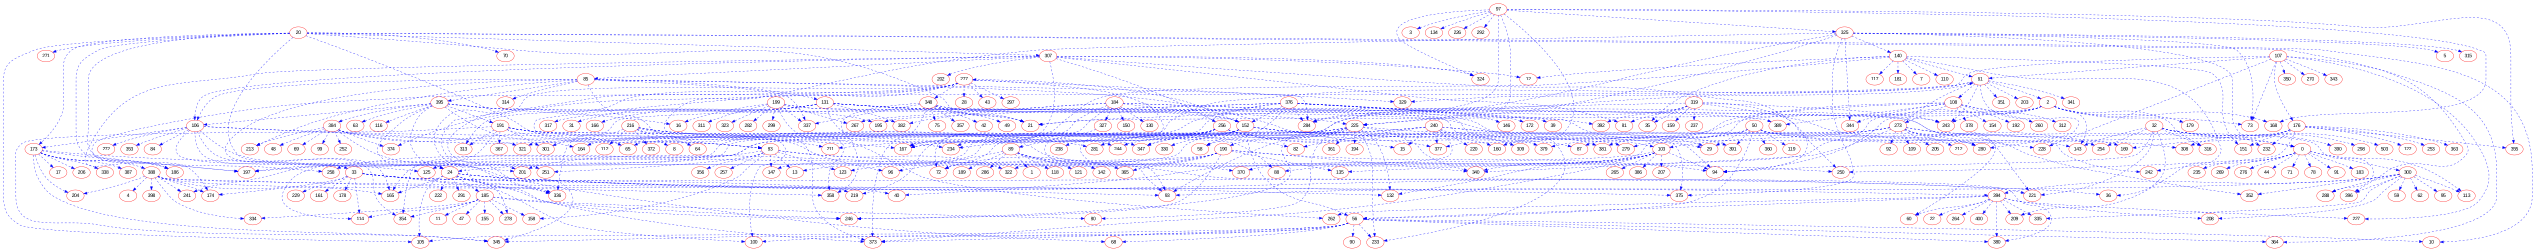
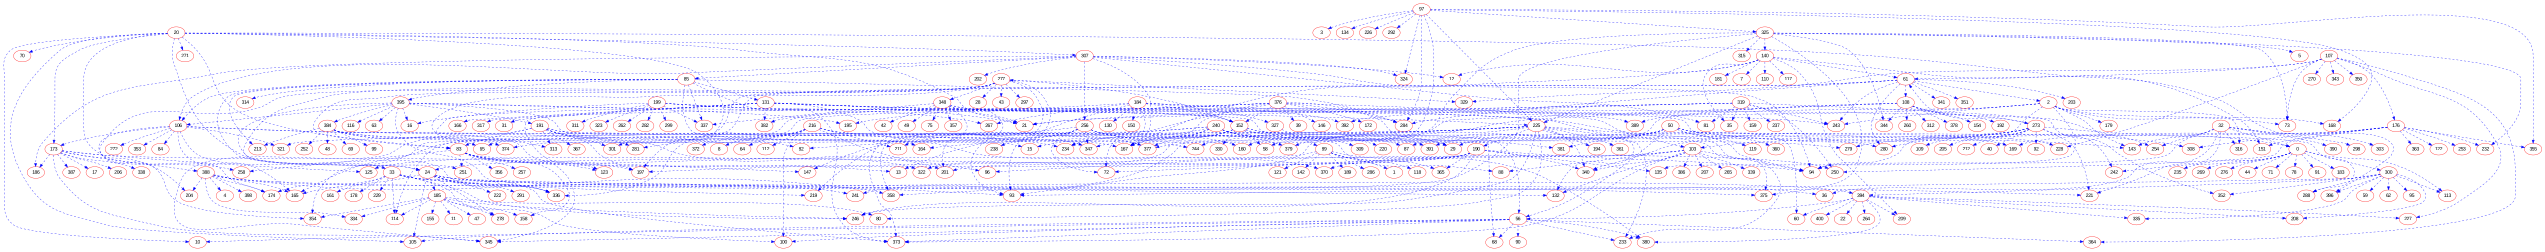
(2384, 149) -> (2380, 149)
none -> (1751, 172)
(594, 188) -> none
(1664, 203) -> none
